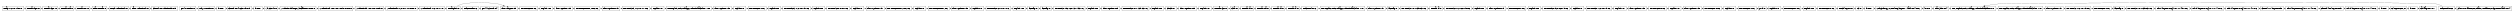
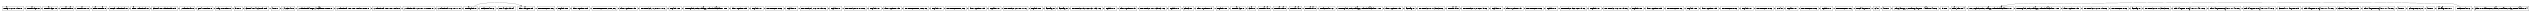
none -> (187, 8)
(355, 8) -> (371, 8)
(490, 8) -> (507, 8)
